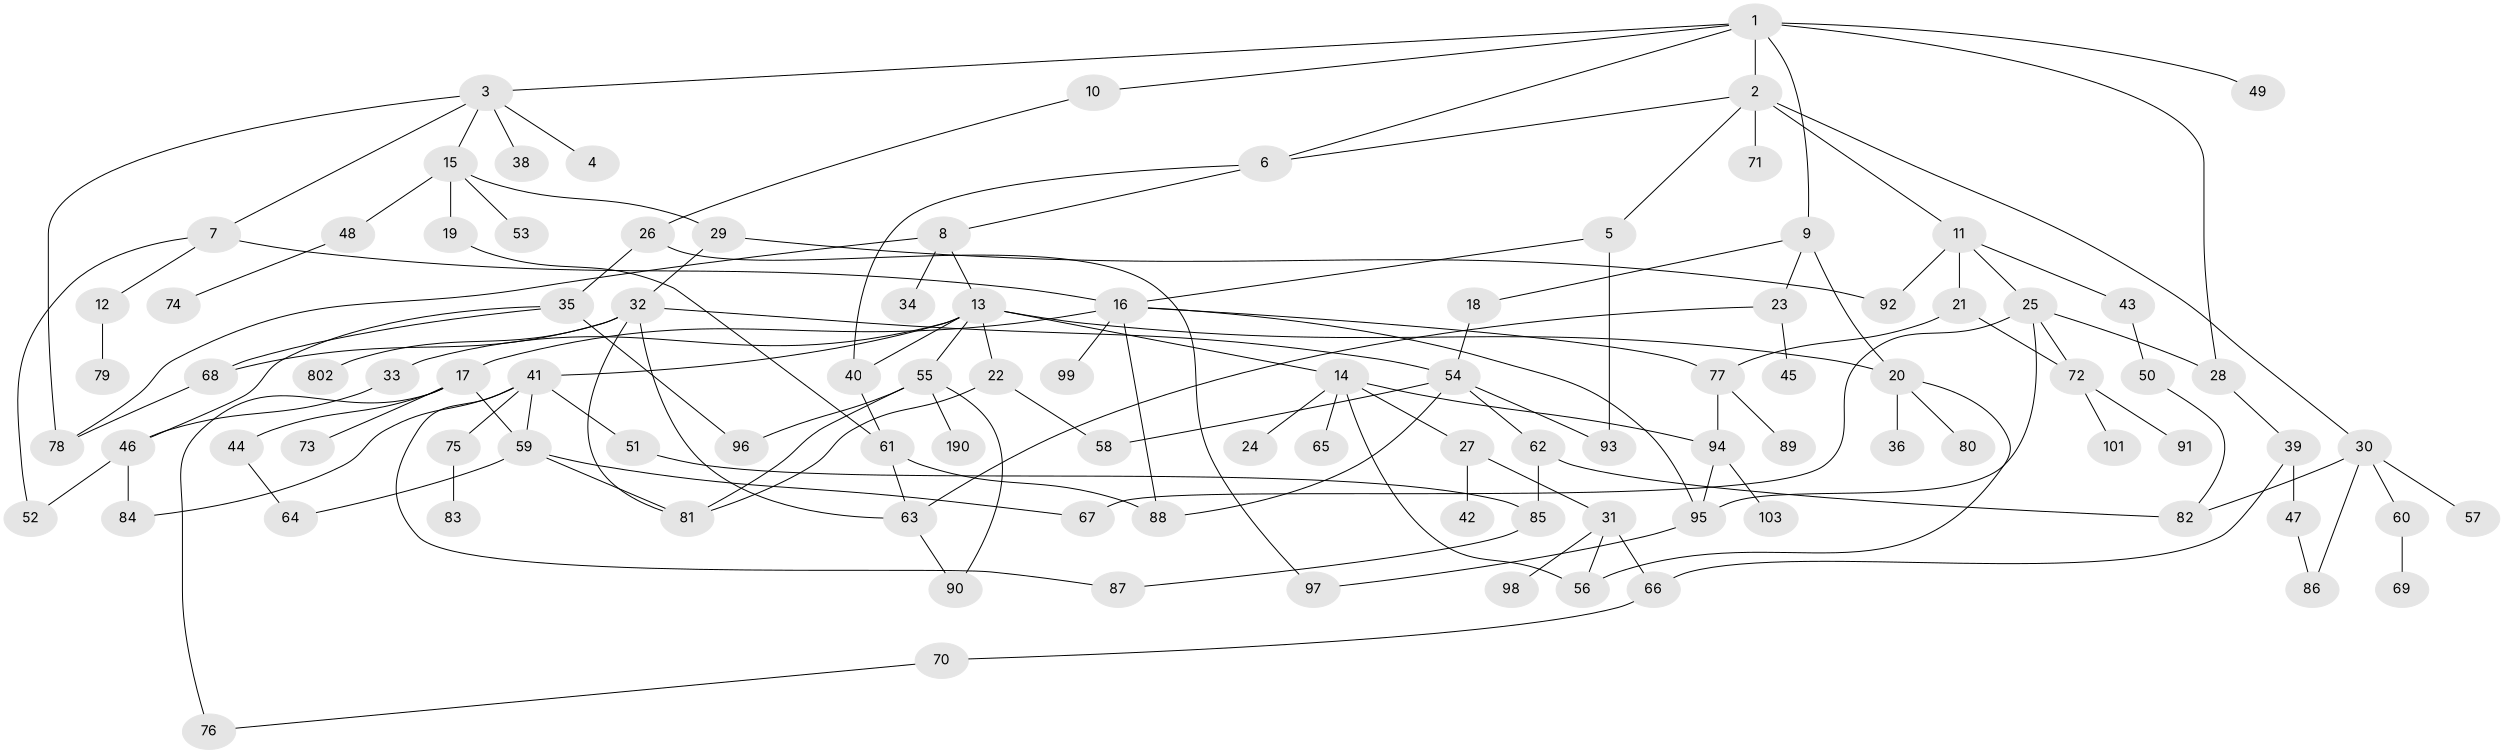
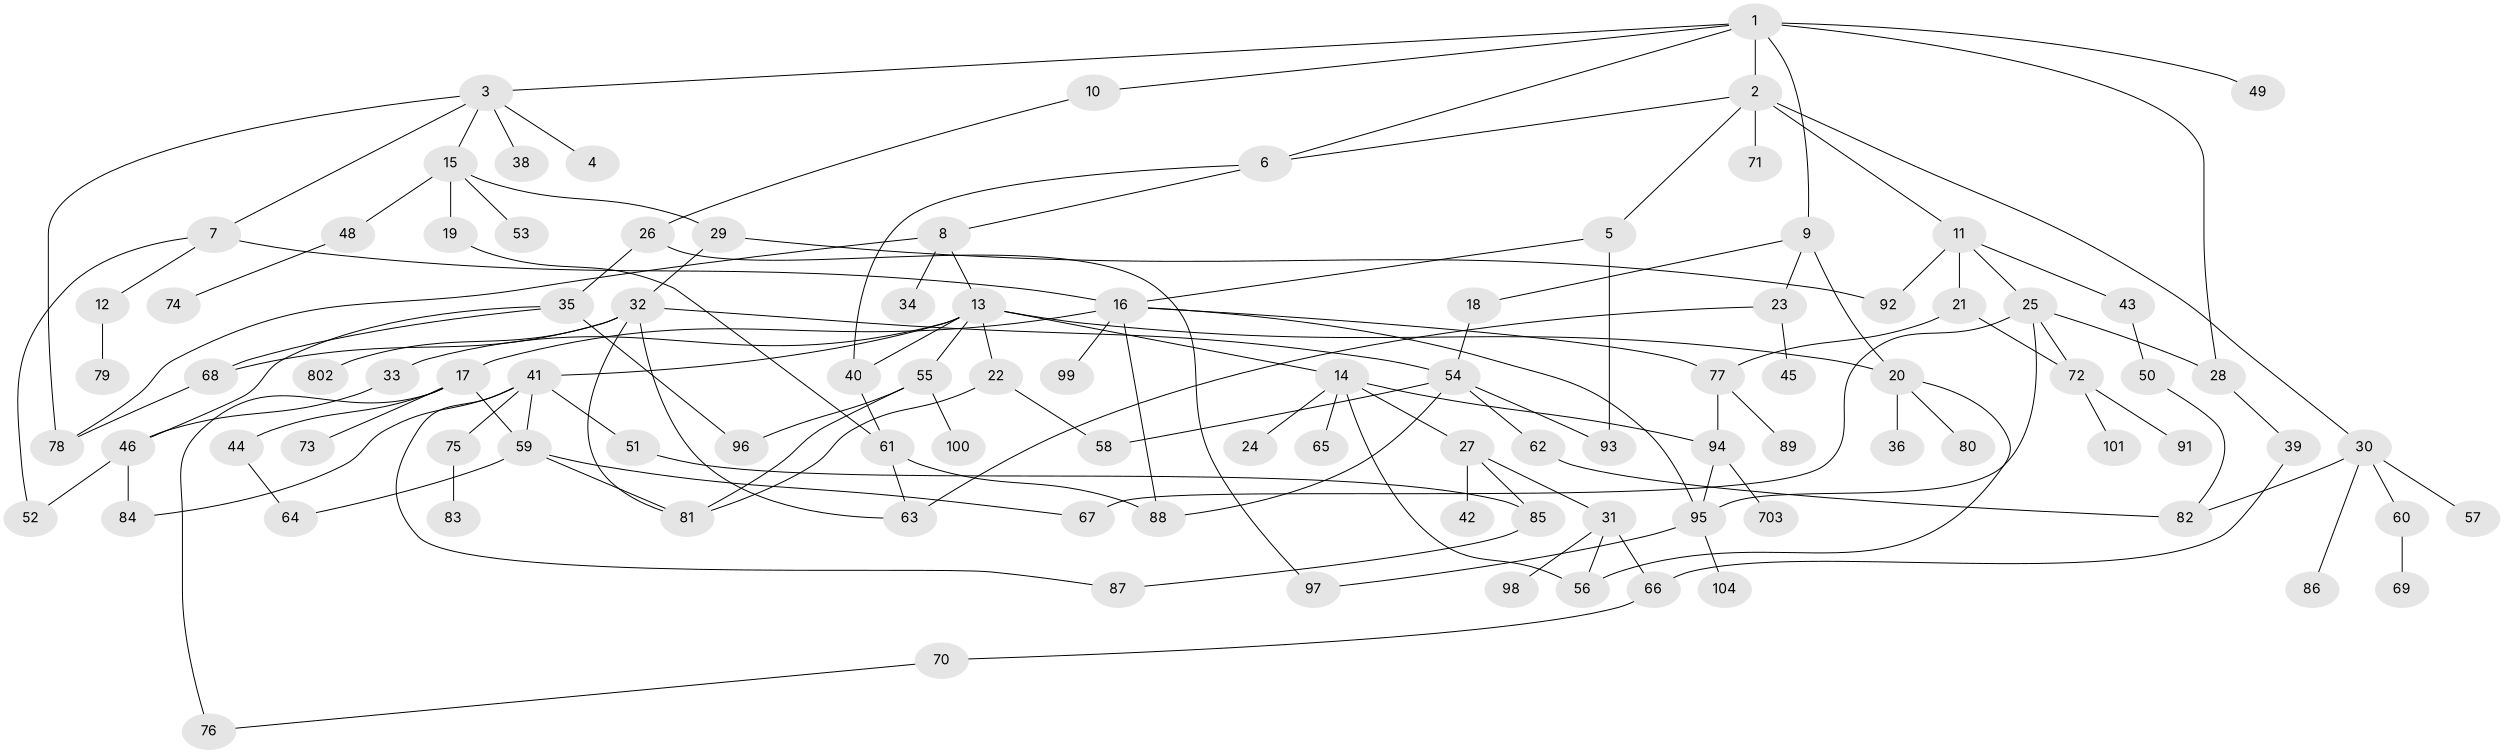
(958, 448) -> (958, 448)
(1538, 476) -> (1503, 483)
(1771, 519) -> (1771, 519)
(2294, 519) -> none
(956, 590) -> none
none -> (1725, 590)
